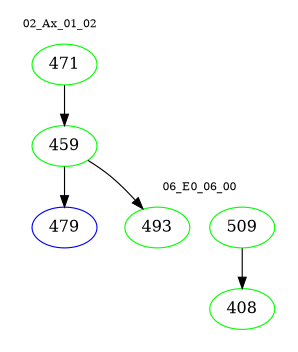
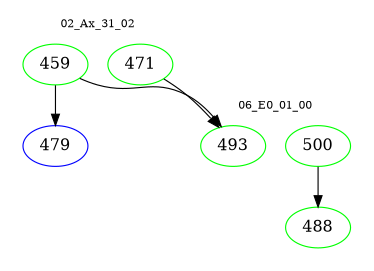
(60, 24) -> (98, 24)
(65, 100) -> (189, 97)
(200, 187) -> (276, 106)
(242, 228) -> (318, 146)
(242, 309) -> (318, 228)
